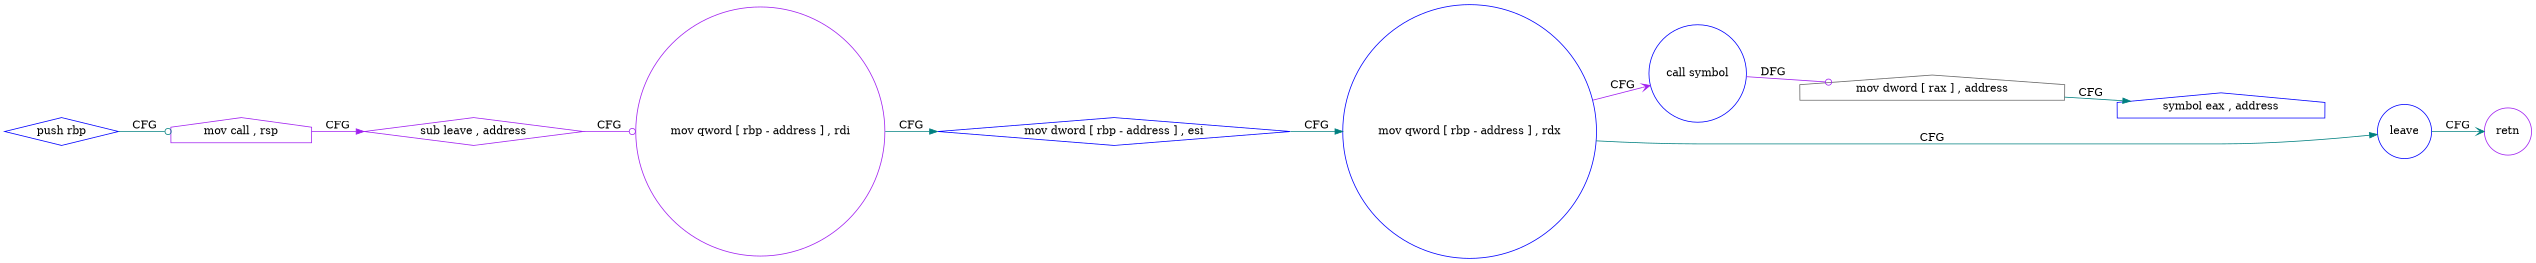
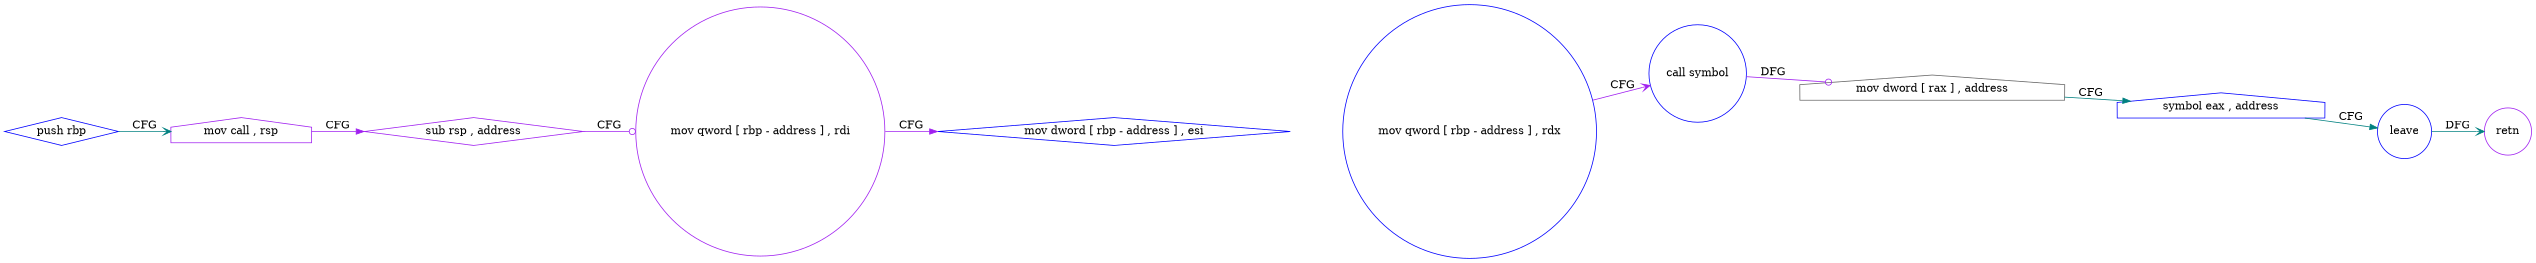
(2458, 126) -> (2458, 126)
(142, 132) -> (142, 132)
(474, 132) -> (474, 132)
(907, 132) -> (907, 132)
(1313, 132) -> none
(1983, 144) -> (2337, 122)
